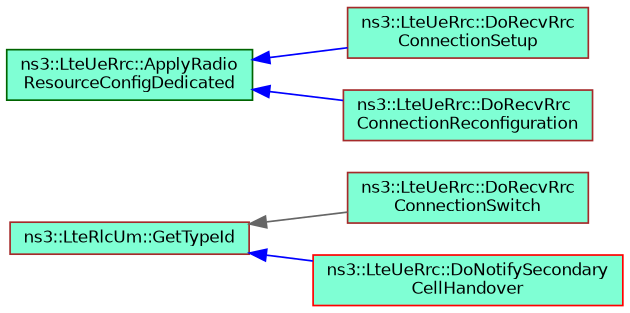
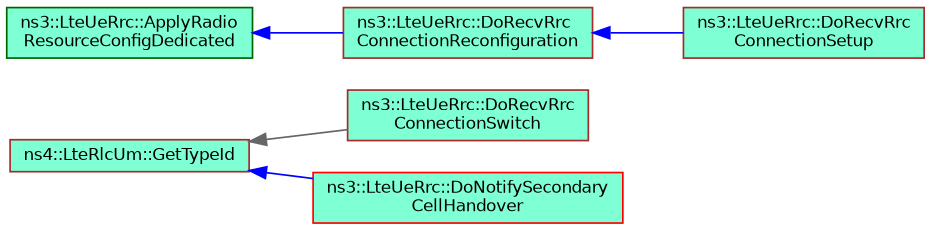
(309, 53) -> (647, 33)
(130, 238) -> (130, 156)
